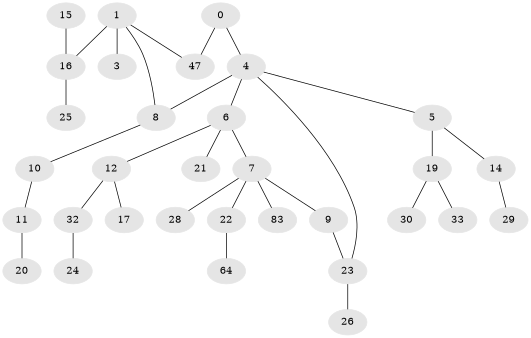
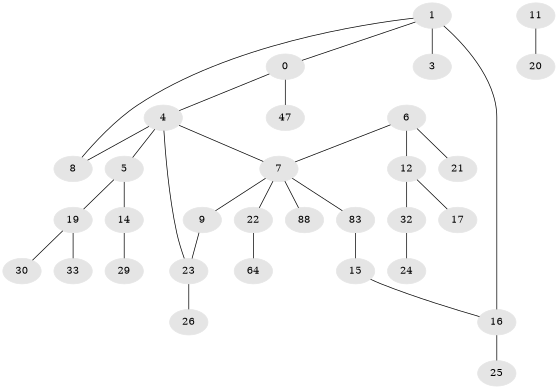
(156, 41) -> (359, 41)
(236, 92) -> (221, 143)
(35, 169) -> none
(175, 220) -> (304, 220)
none -> (356, 246)
